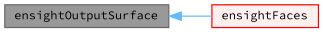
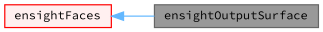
(197, 16) -> (139, 16)
